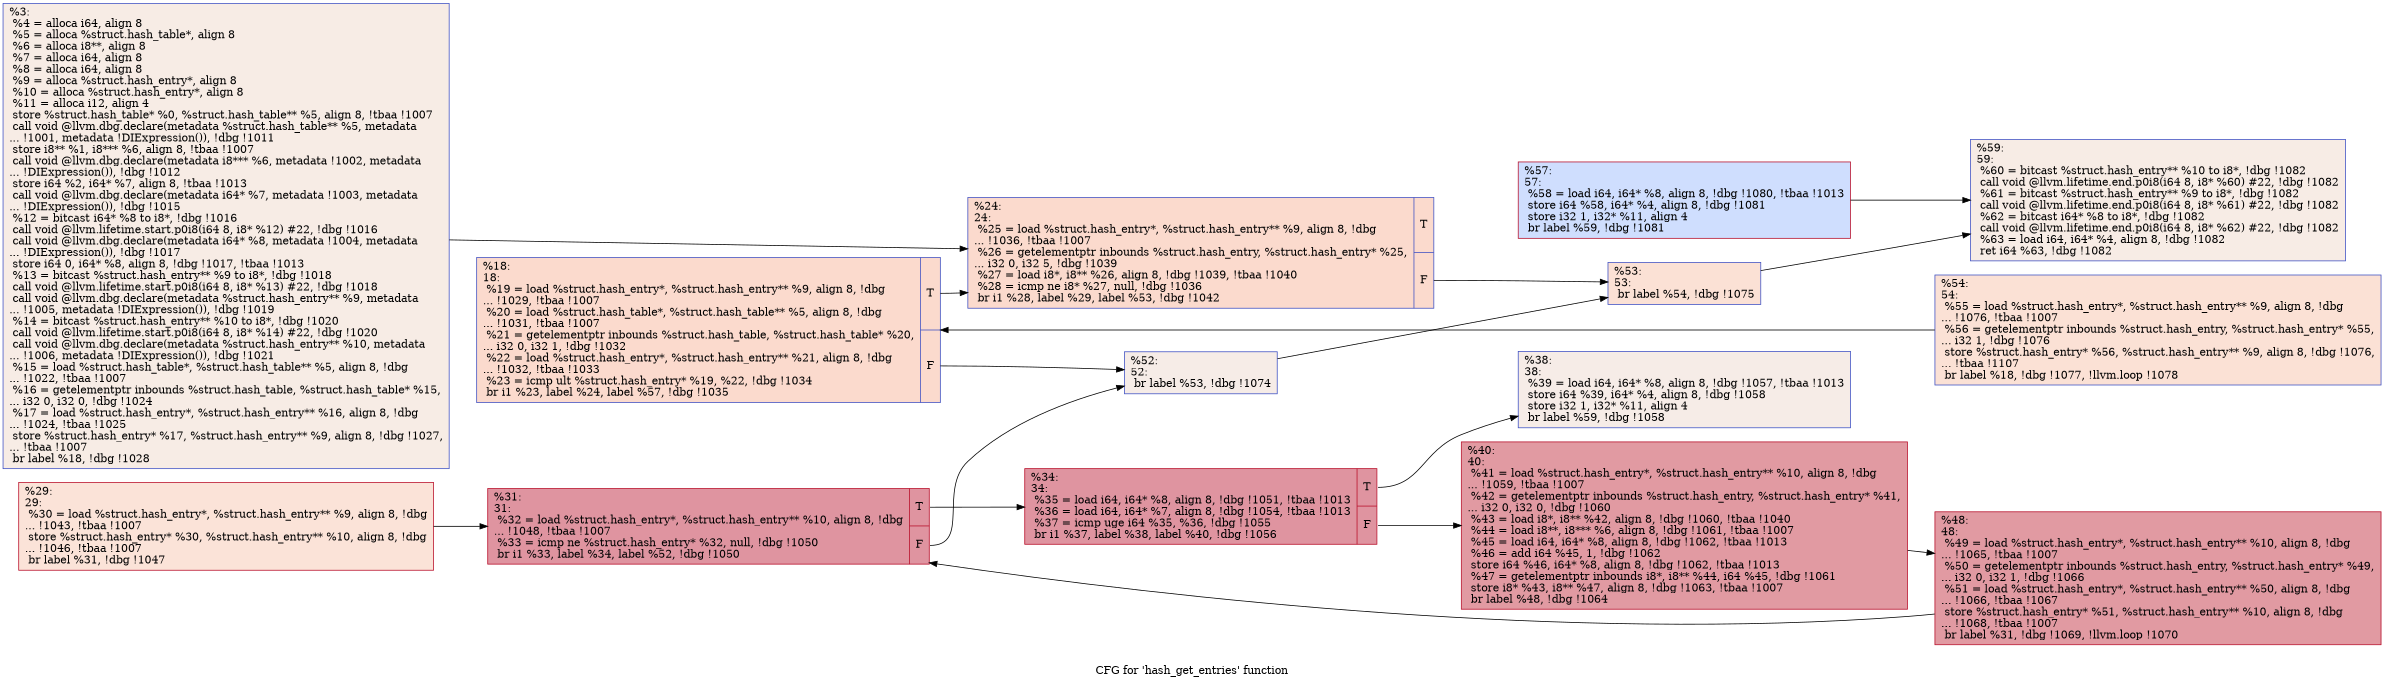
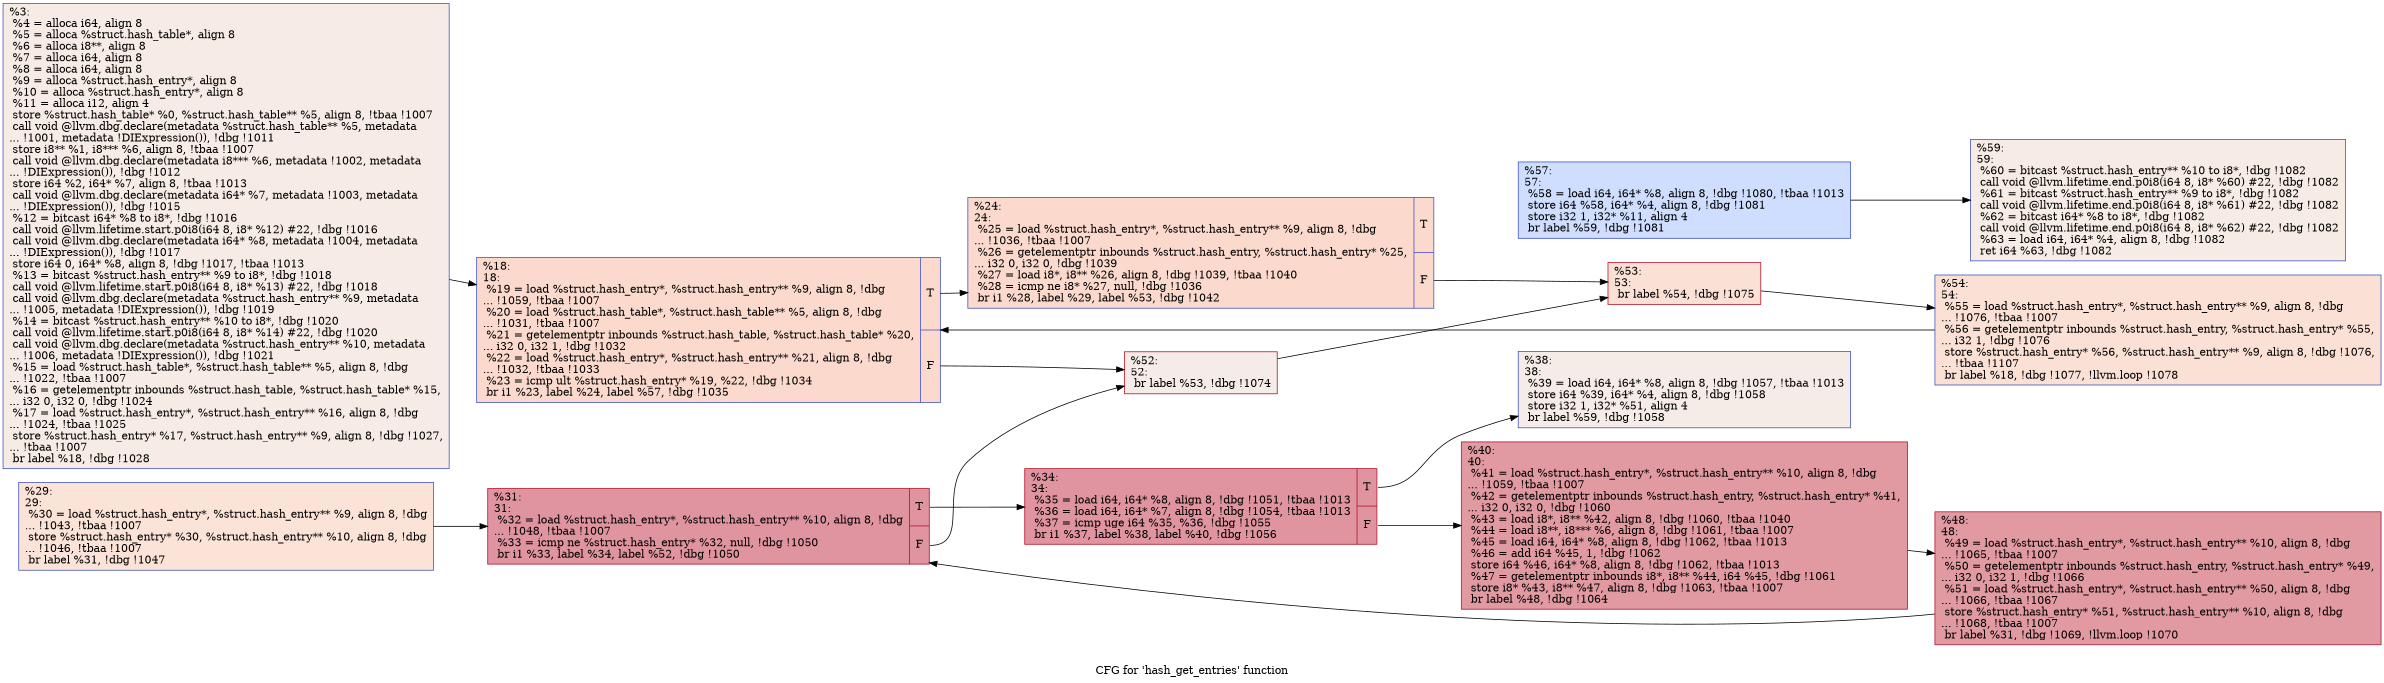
(1684, 200) -> (1684, 200)
(705, 244) -> (459, 281)
(1862, 253) -> (1844, 299)
(1046, 264) -> (1046, 264)
(1684, 283) -> (1684, 283)
(542, 301) -> (542, 301)
(1201, 373) -> (1201, 373)
(1606, 406) -> (1606, 406)
(226, 526) -> (226, 526)
